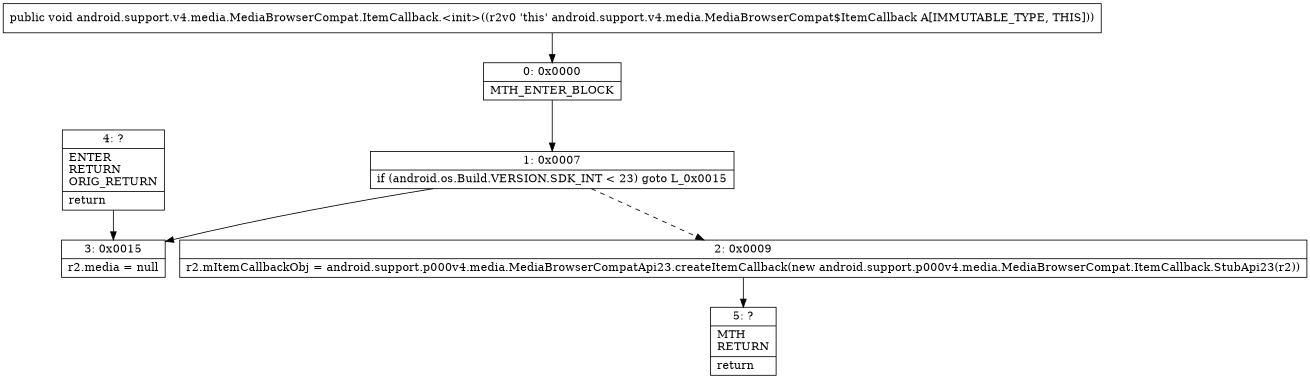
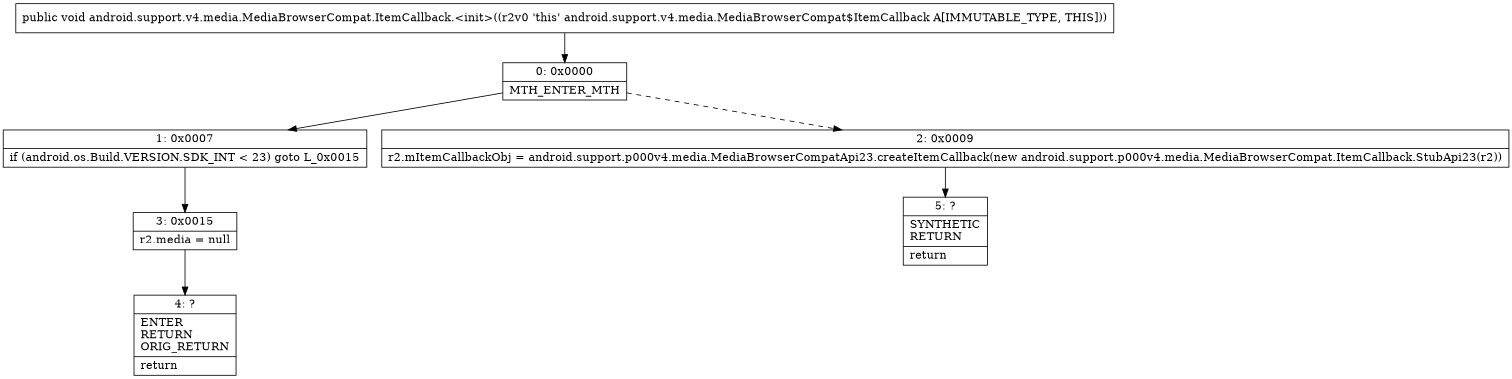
(552, 90) -> (565, 90)
(644, 213) -> (730, 111)
(113, 221) -> (185, 268)
(732, 335) -> (945, 225)
